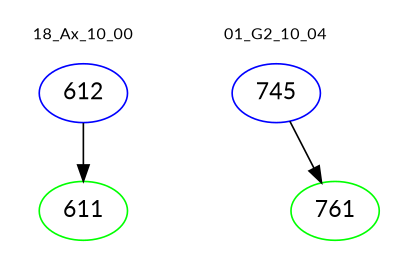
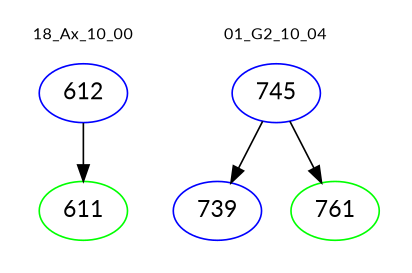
none -> (217, 211)
